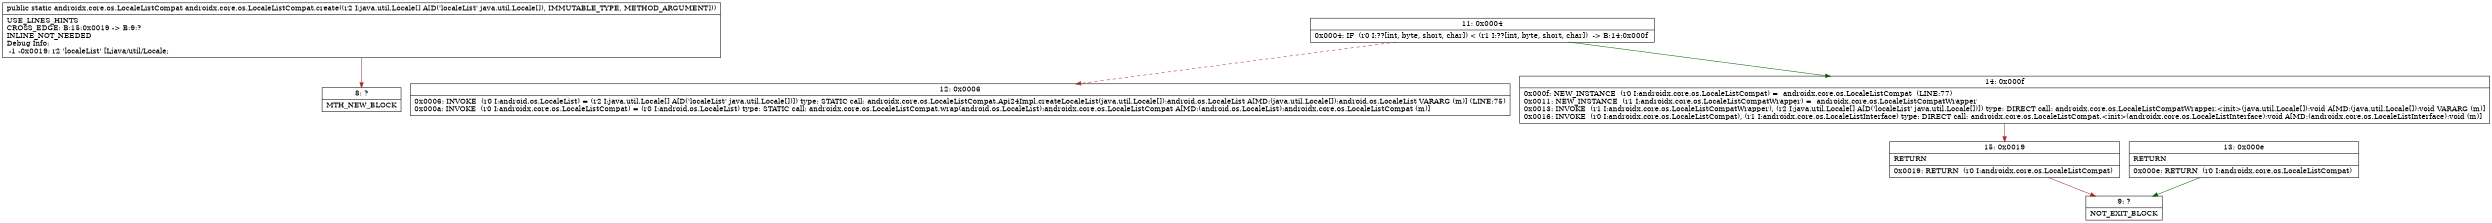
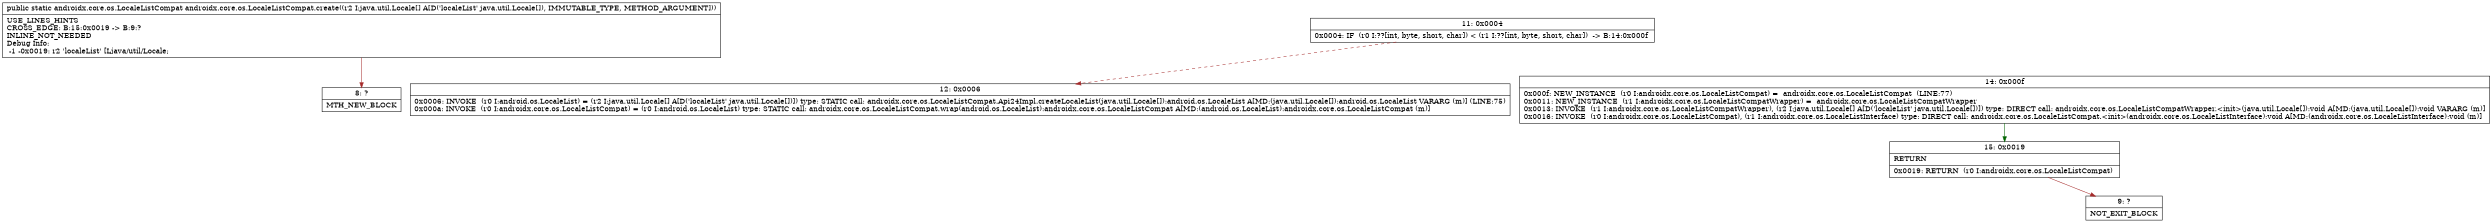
(1697, 59) -> none
(2005, 130) -> (2005, 130)
(2244, 160) -> none
